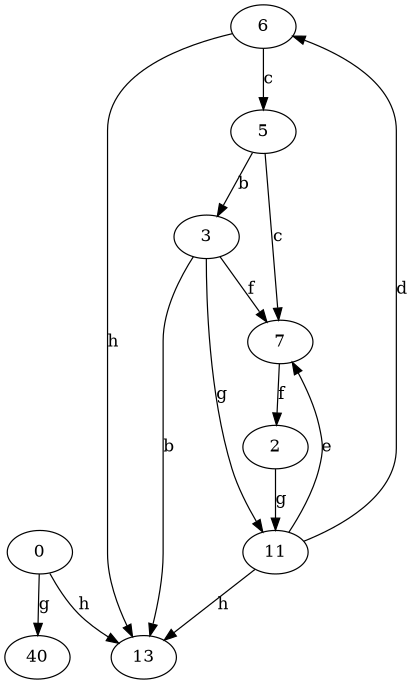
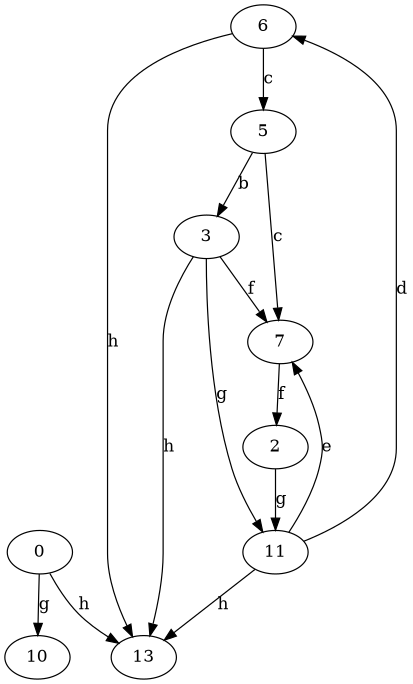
(169, 447) -> (169, 447)
(37, 657) -> (37, 657)
